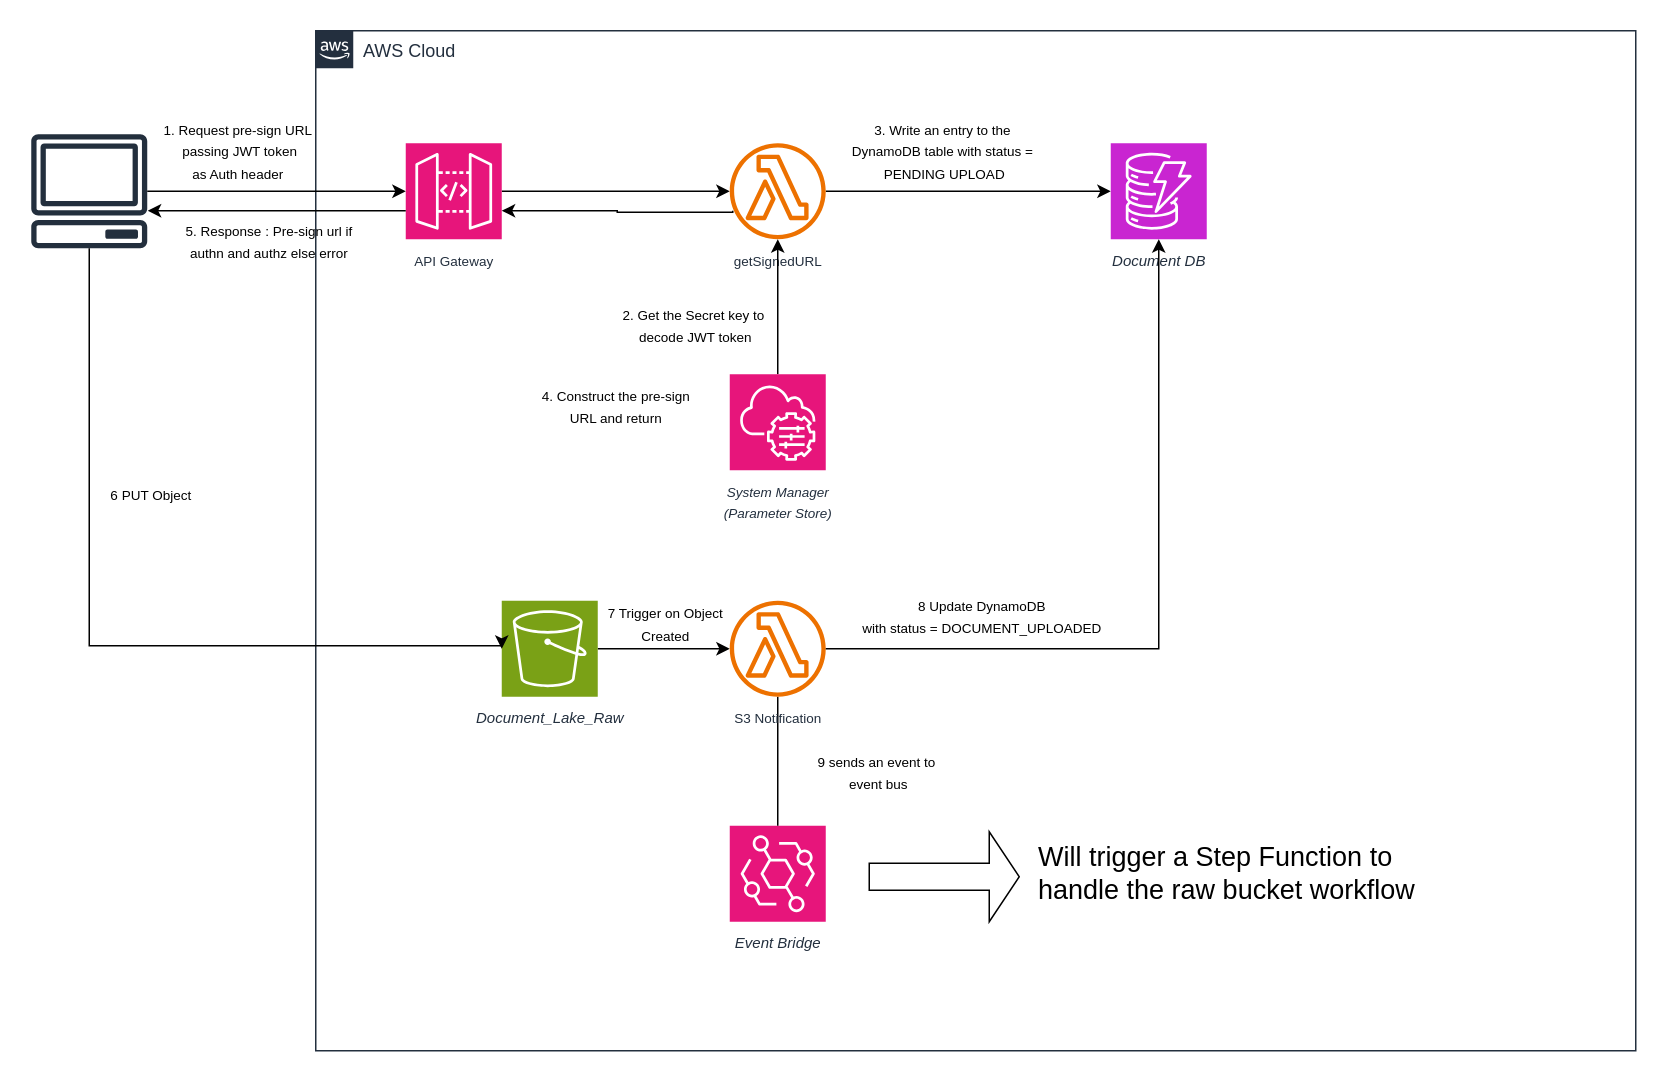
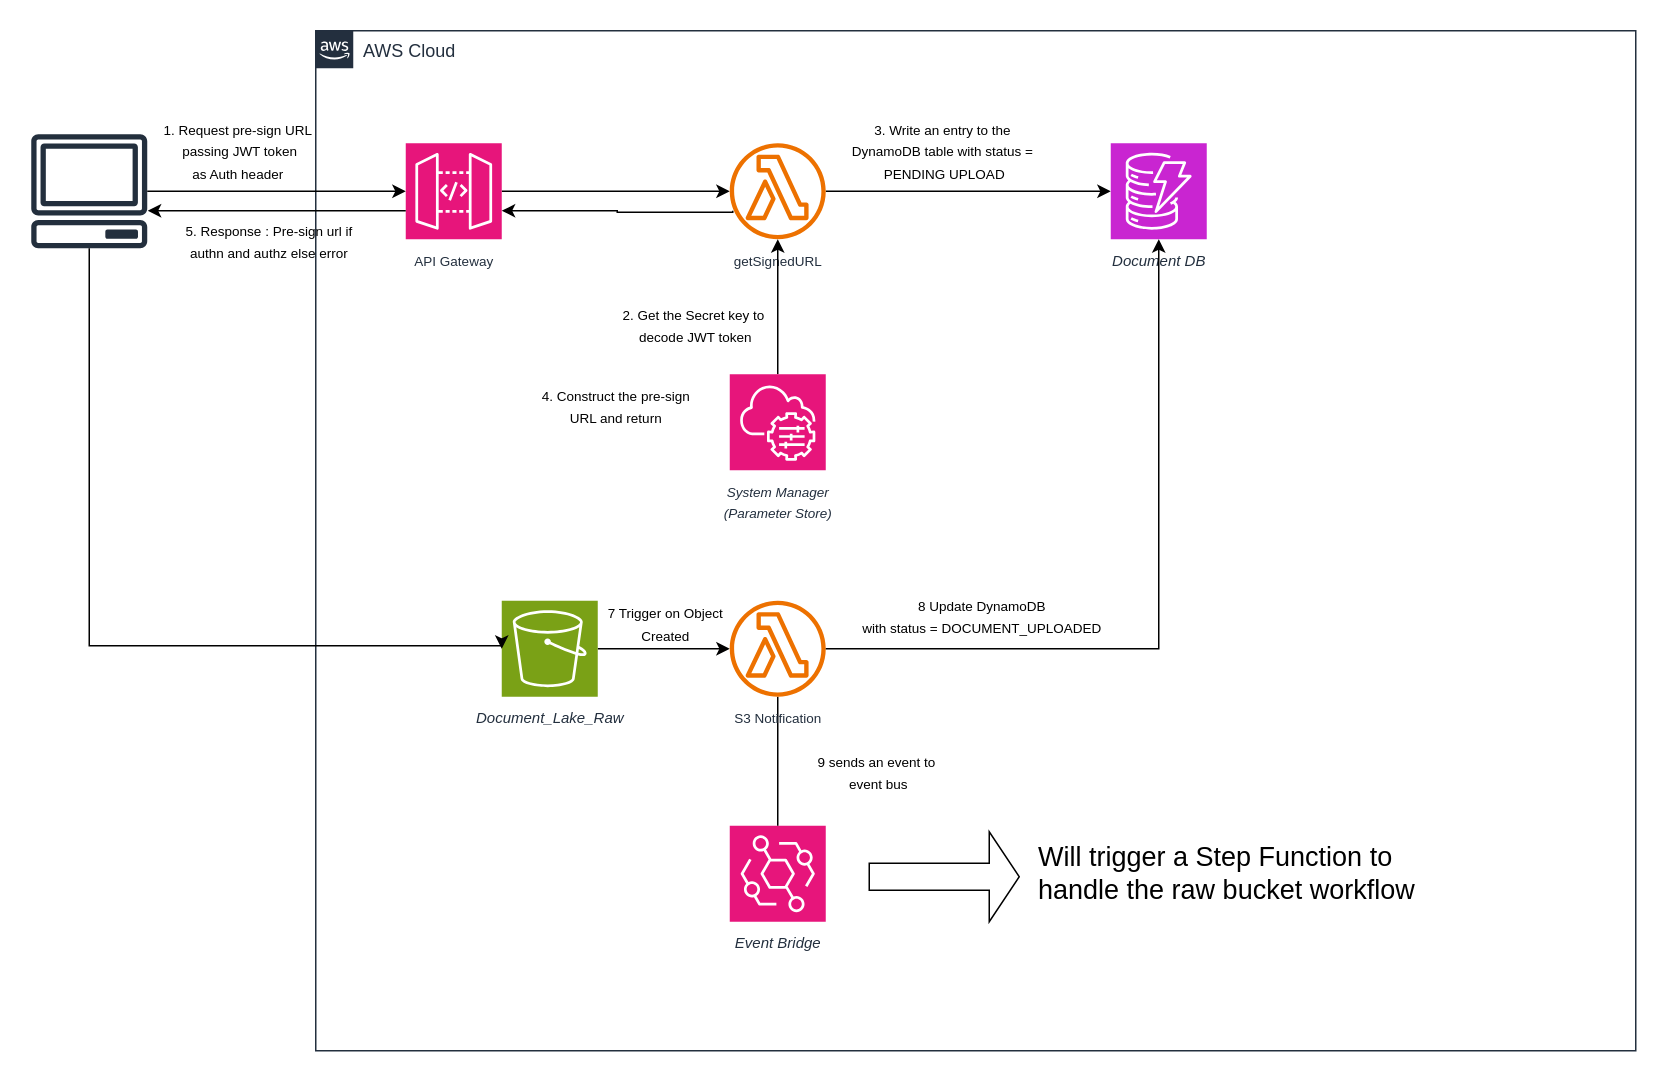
(151, 494) -> none
